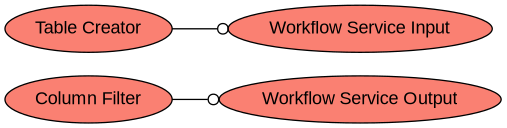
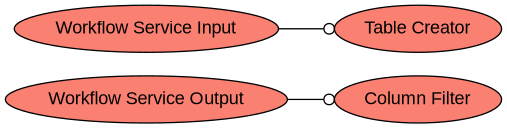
(195, 29) -> (301, 29)
(190, 99) -> (306, 99)
